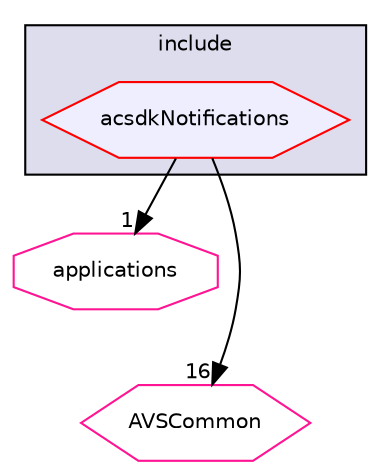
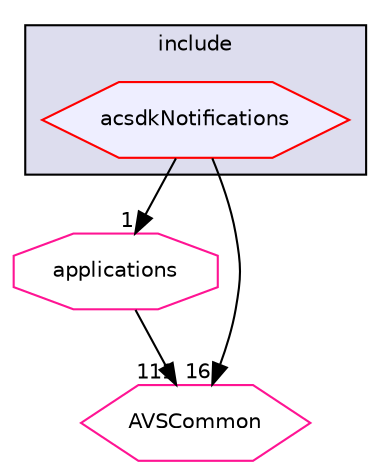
none -> (151, 338)
